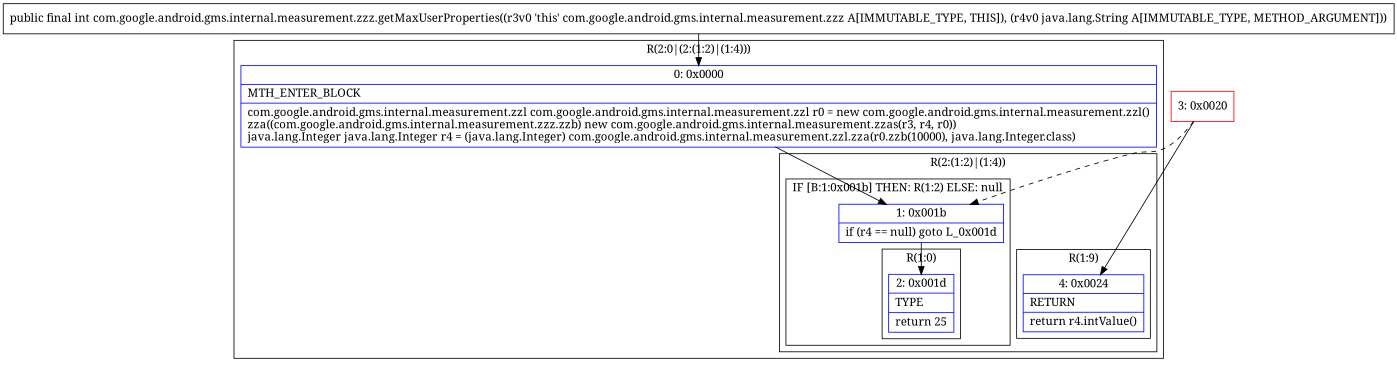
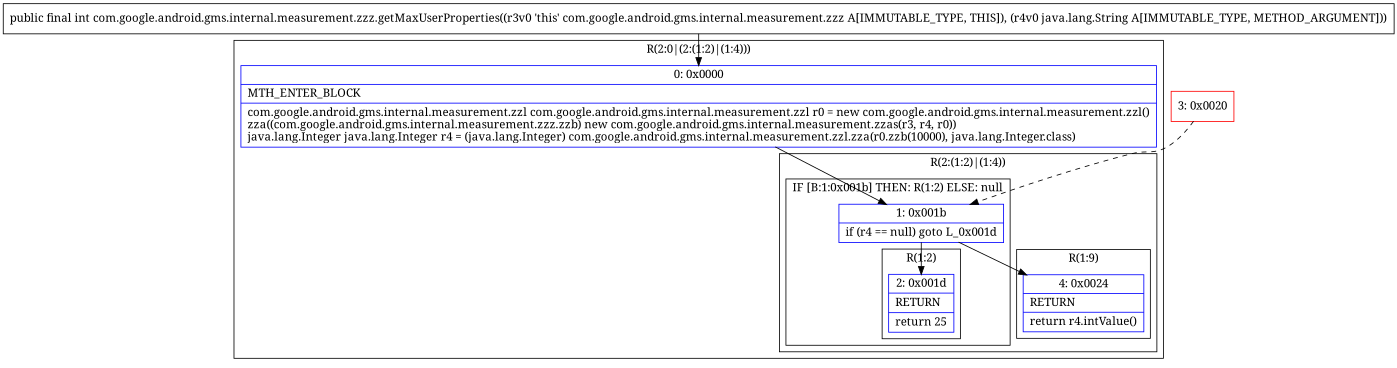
(1149, 195) -> (989, 257)
(921, 258) -> (921, 258)
(909, 302) -> (918, 302)
